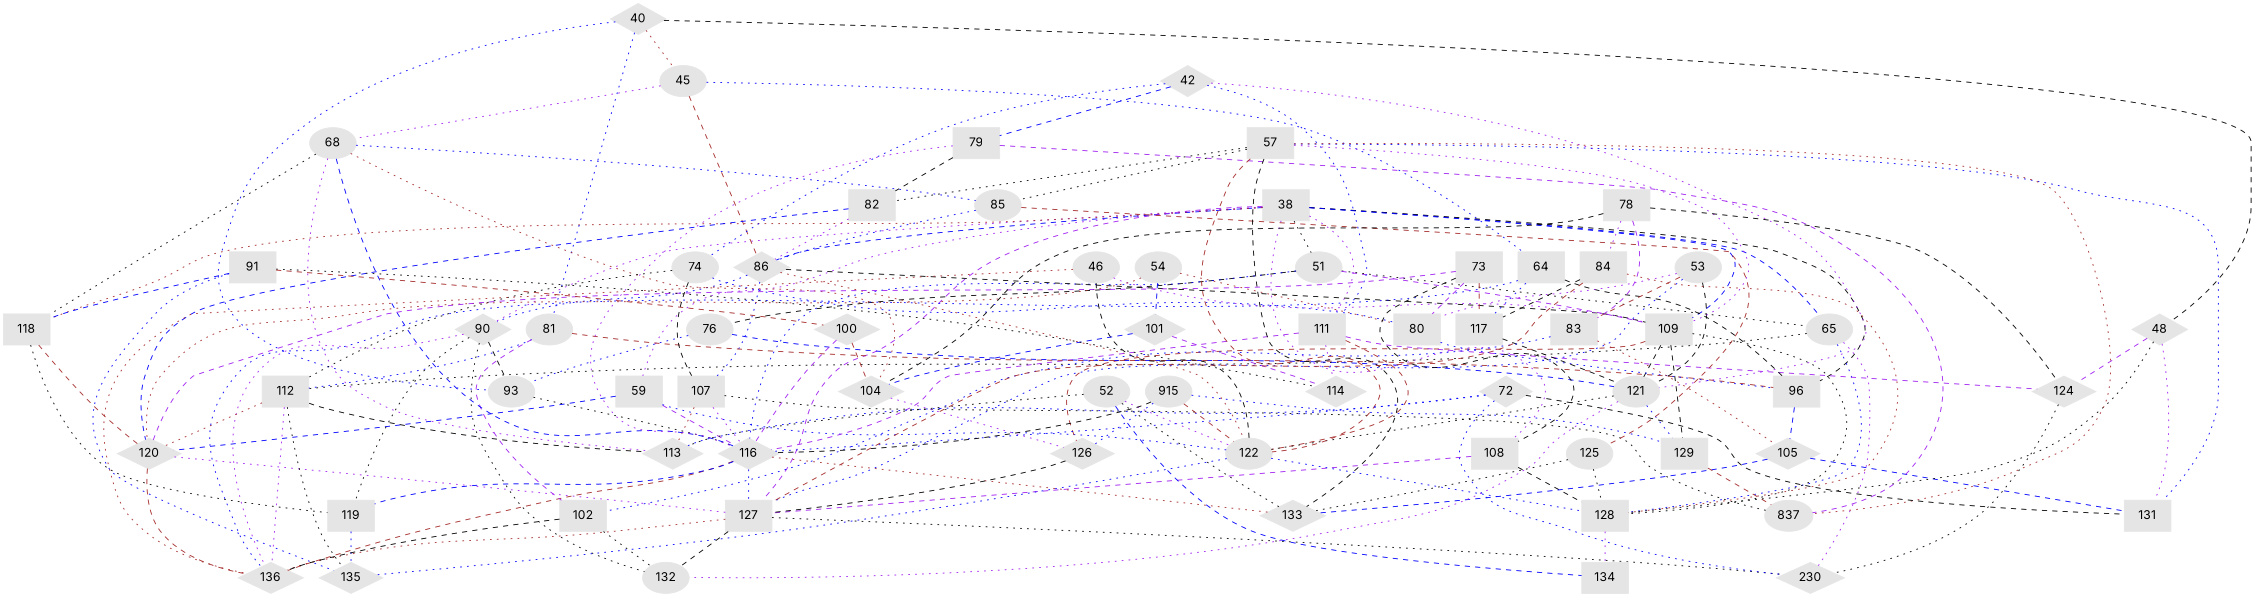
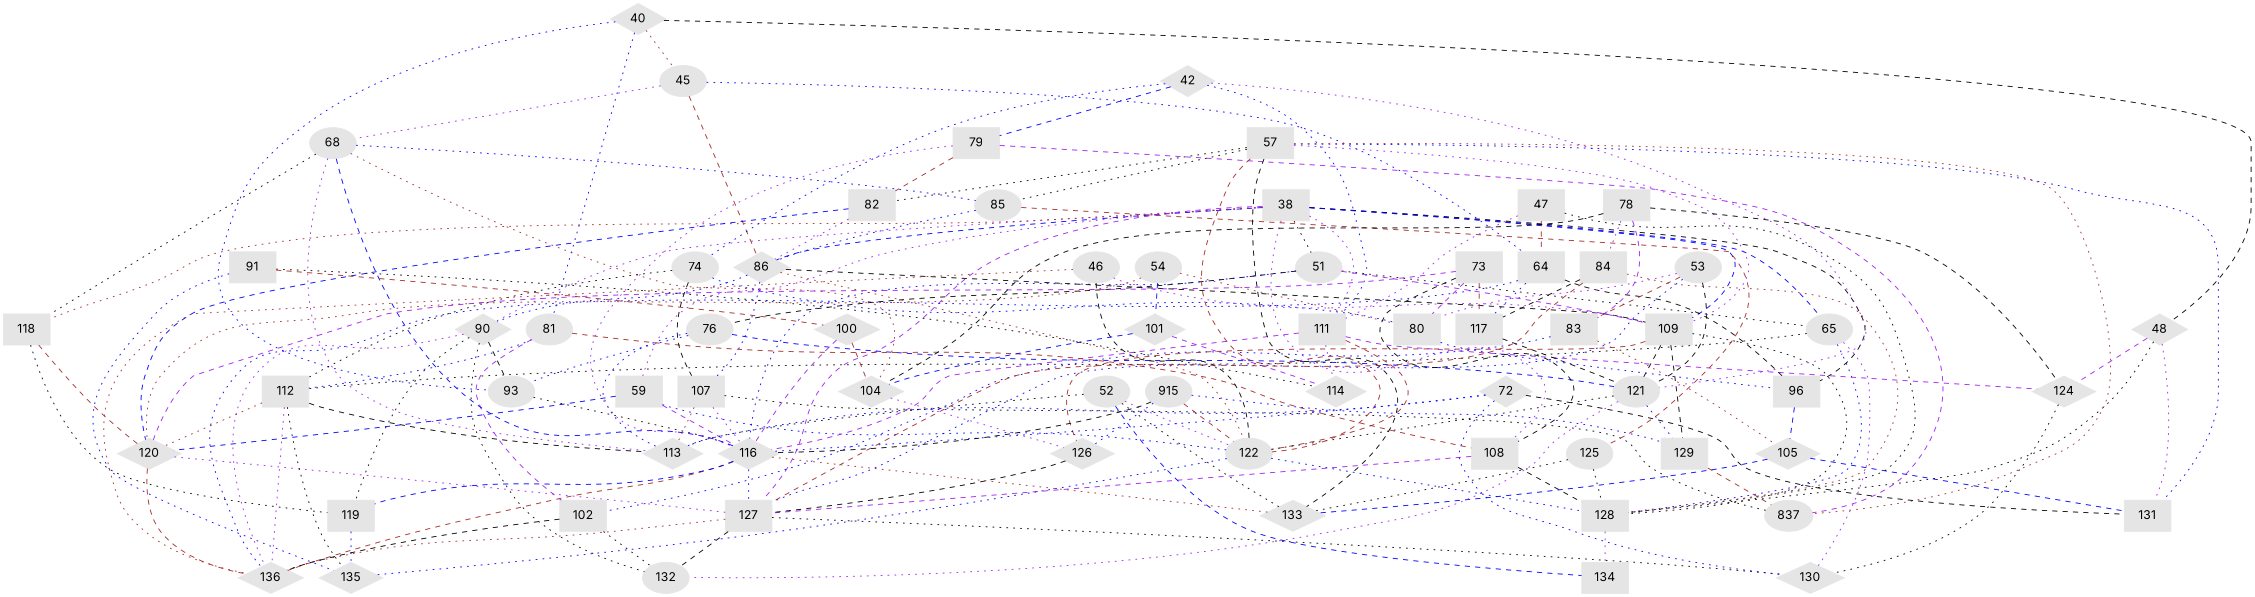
(924, 174) -> (924, 174)
none -> (1541, 205)
(139, 294) -> none
(1173, 361) -> (799, 352)
none -> (607, 378)
(1810, 578) -> (1810, 578)
